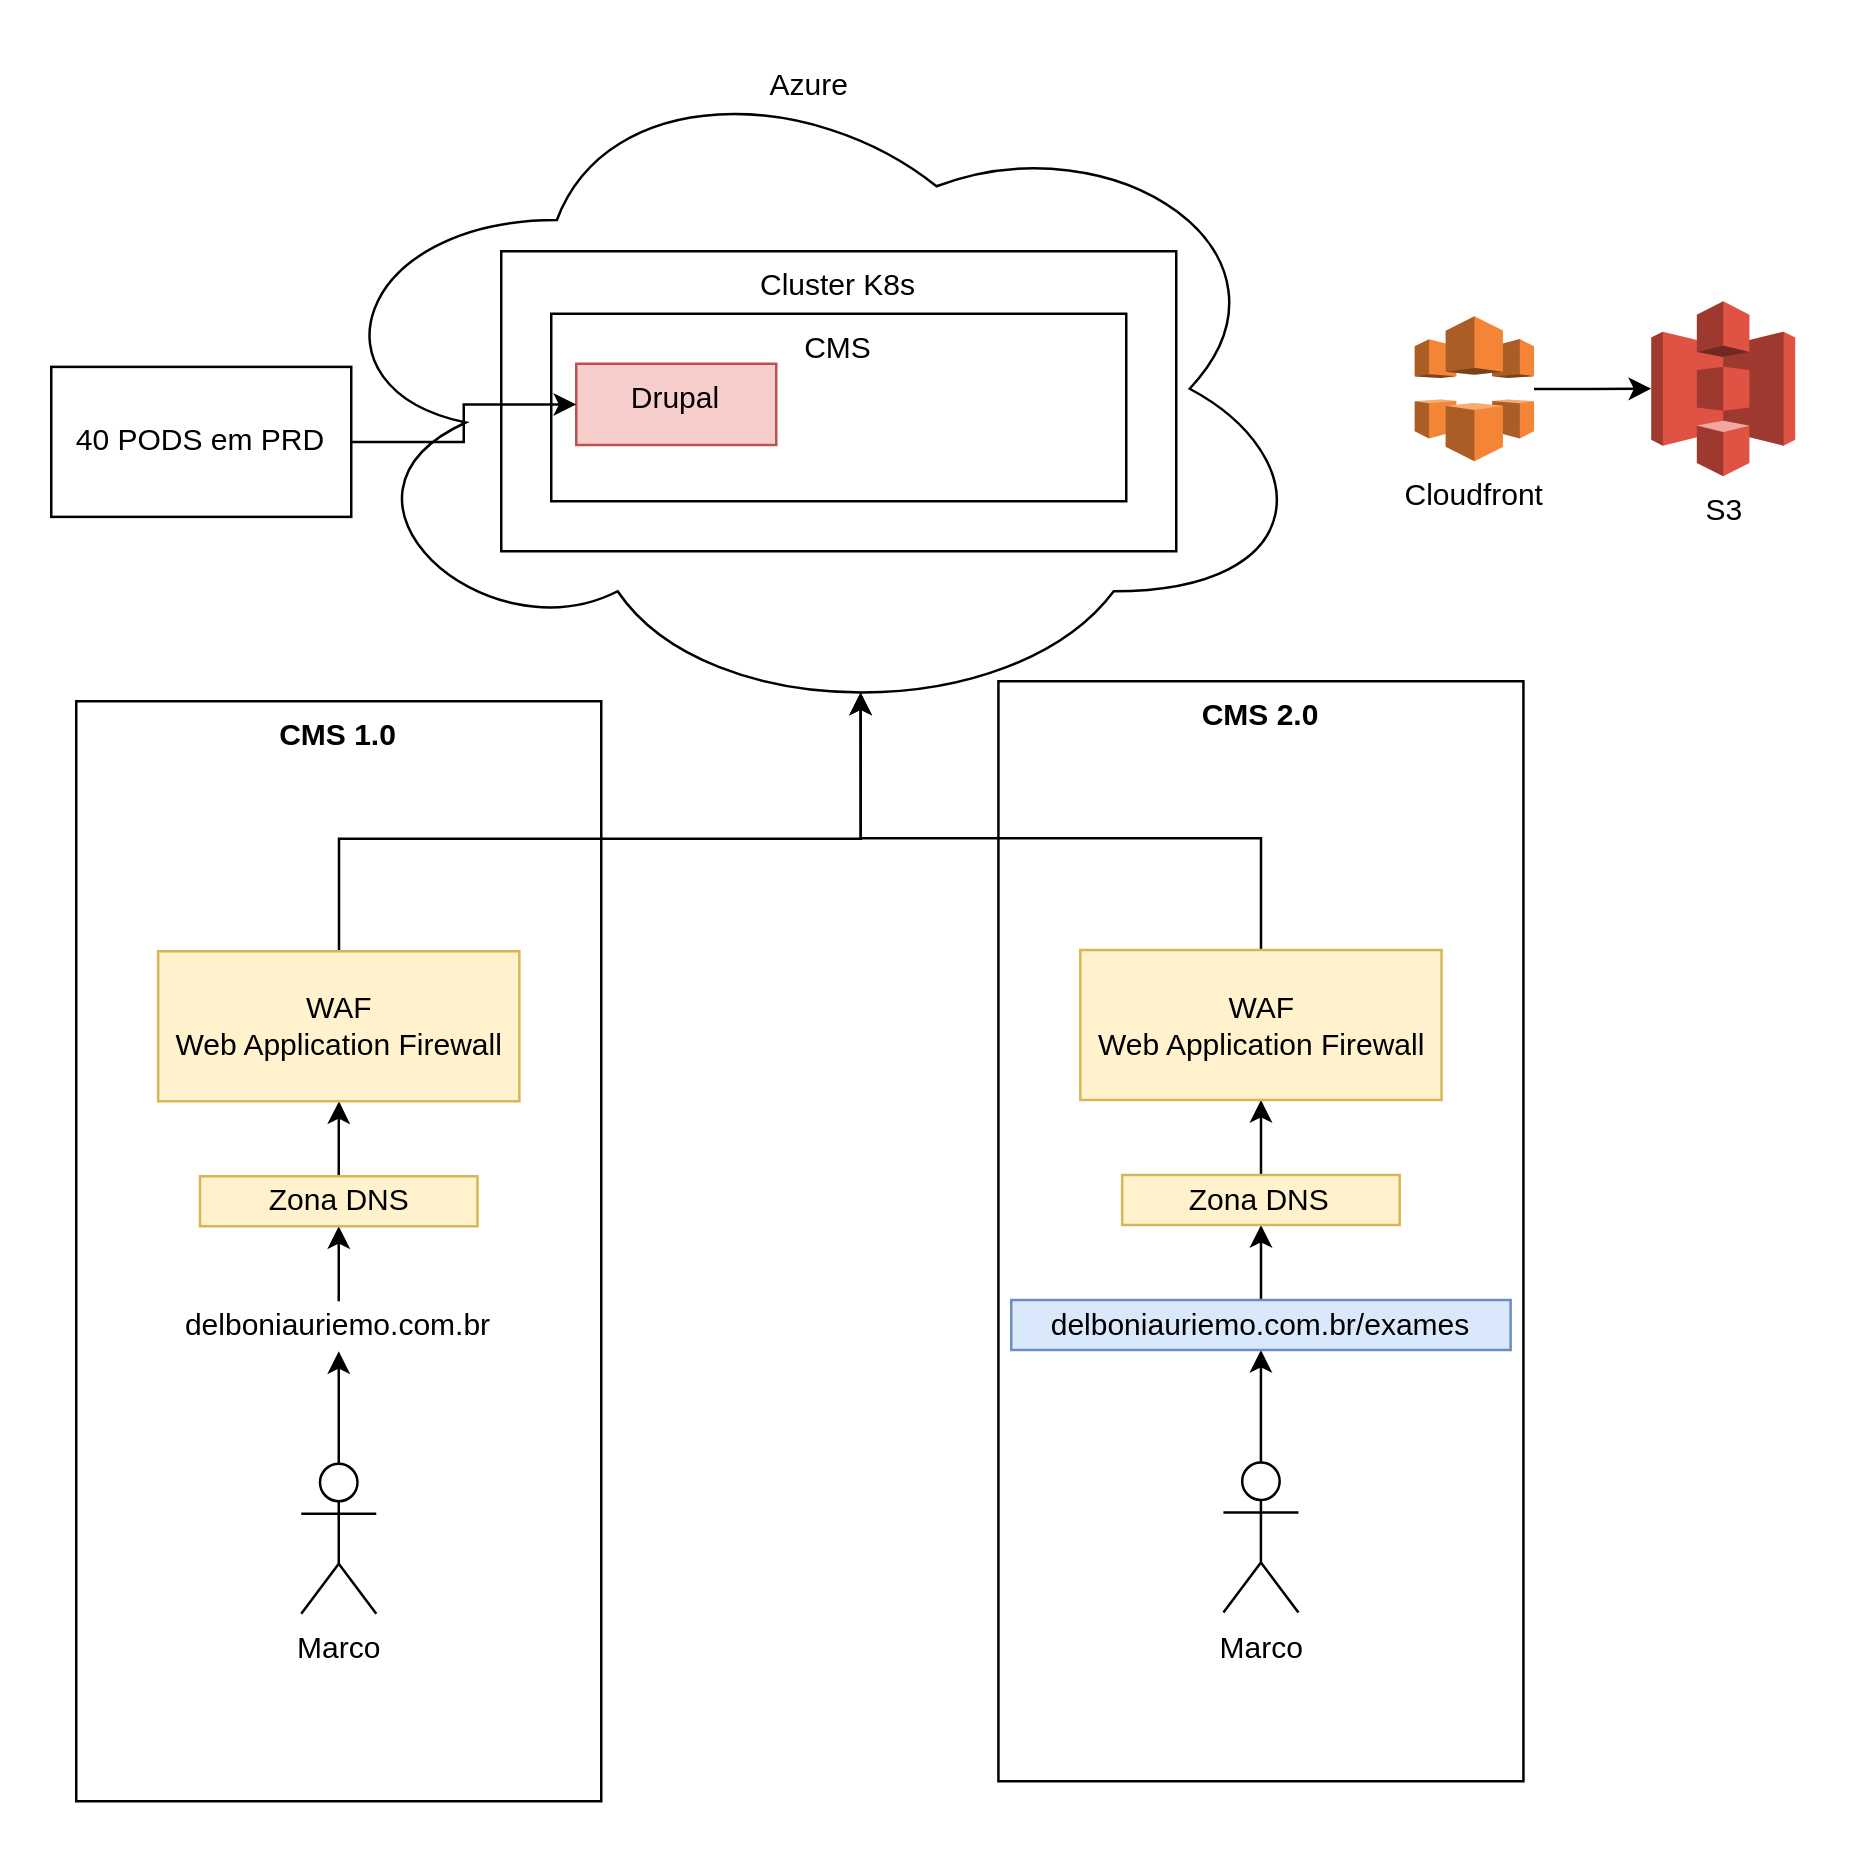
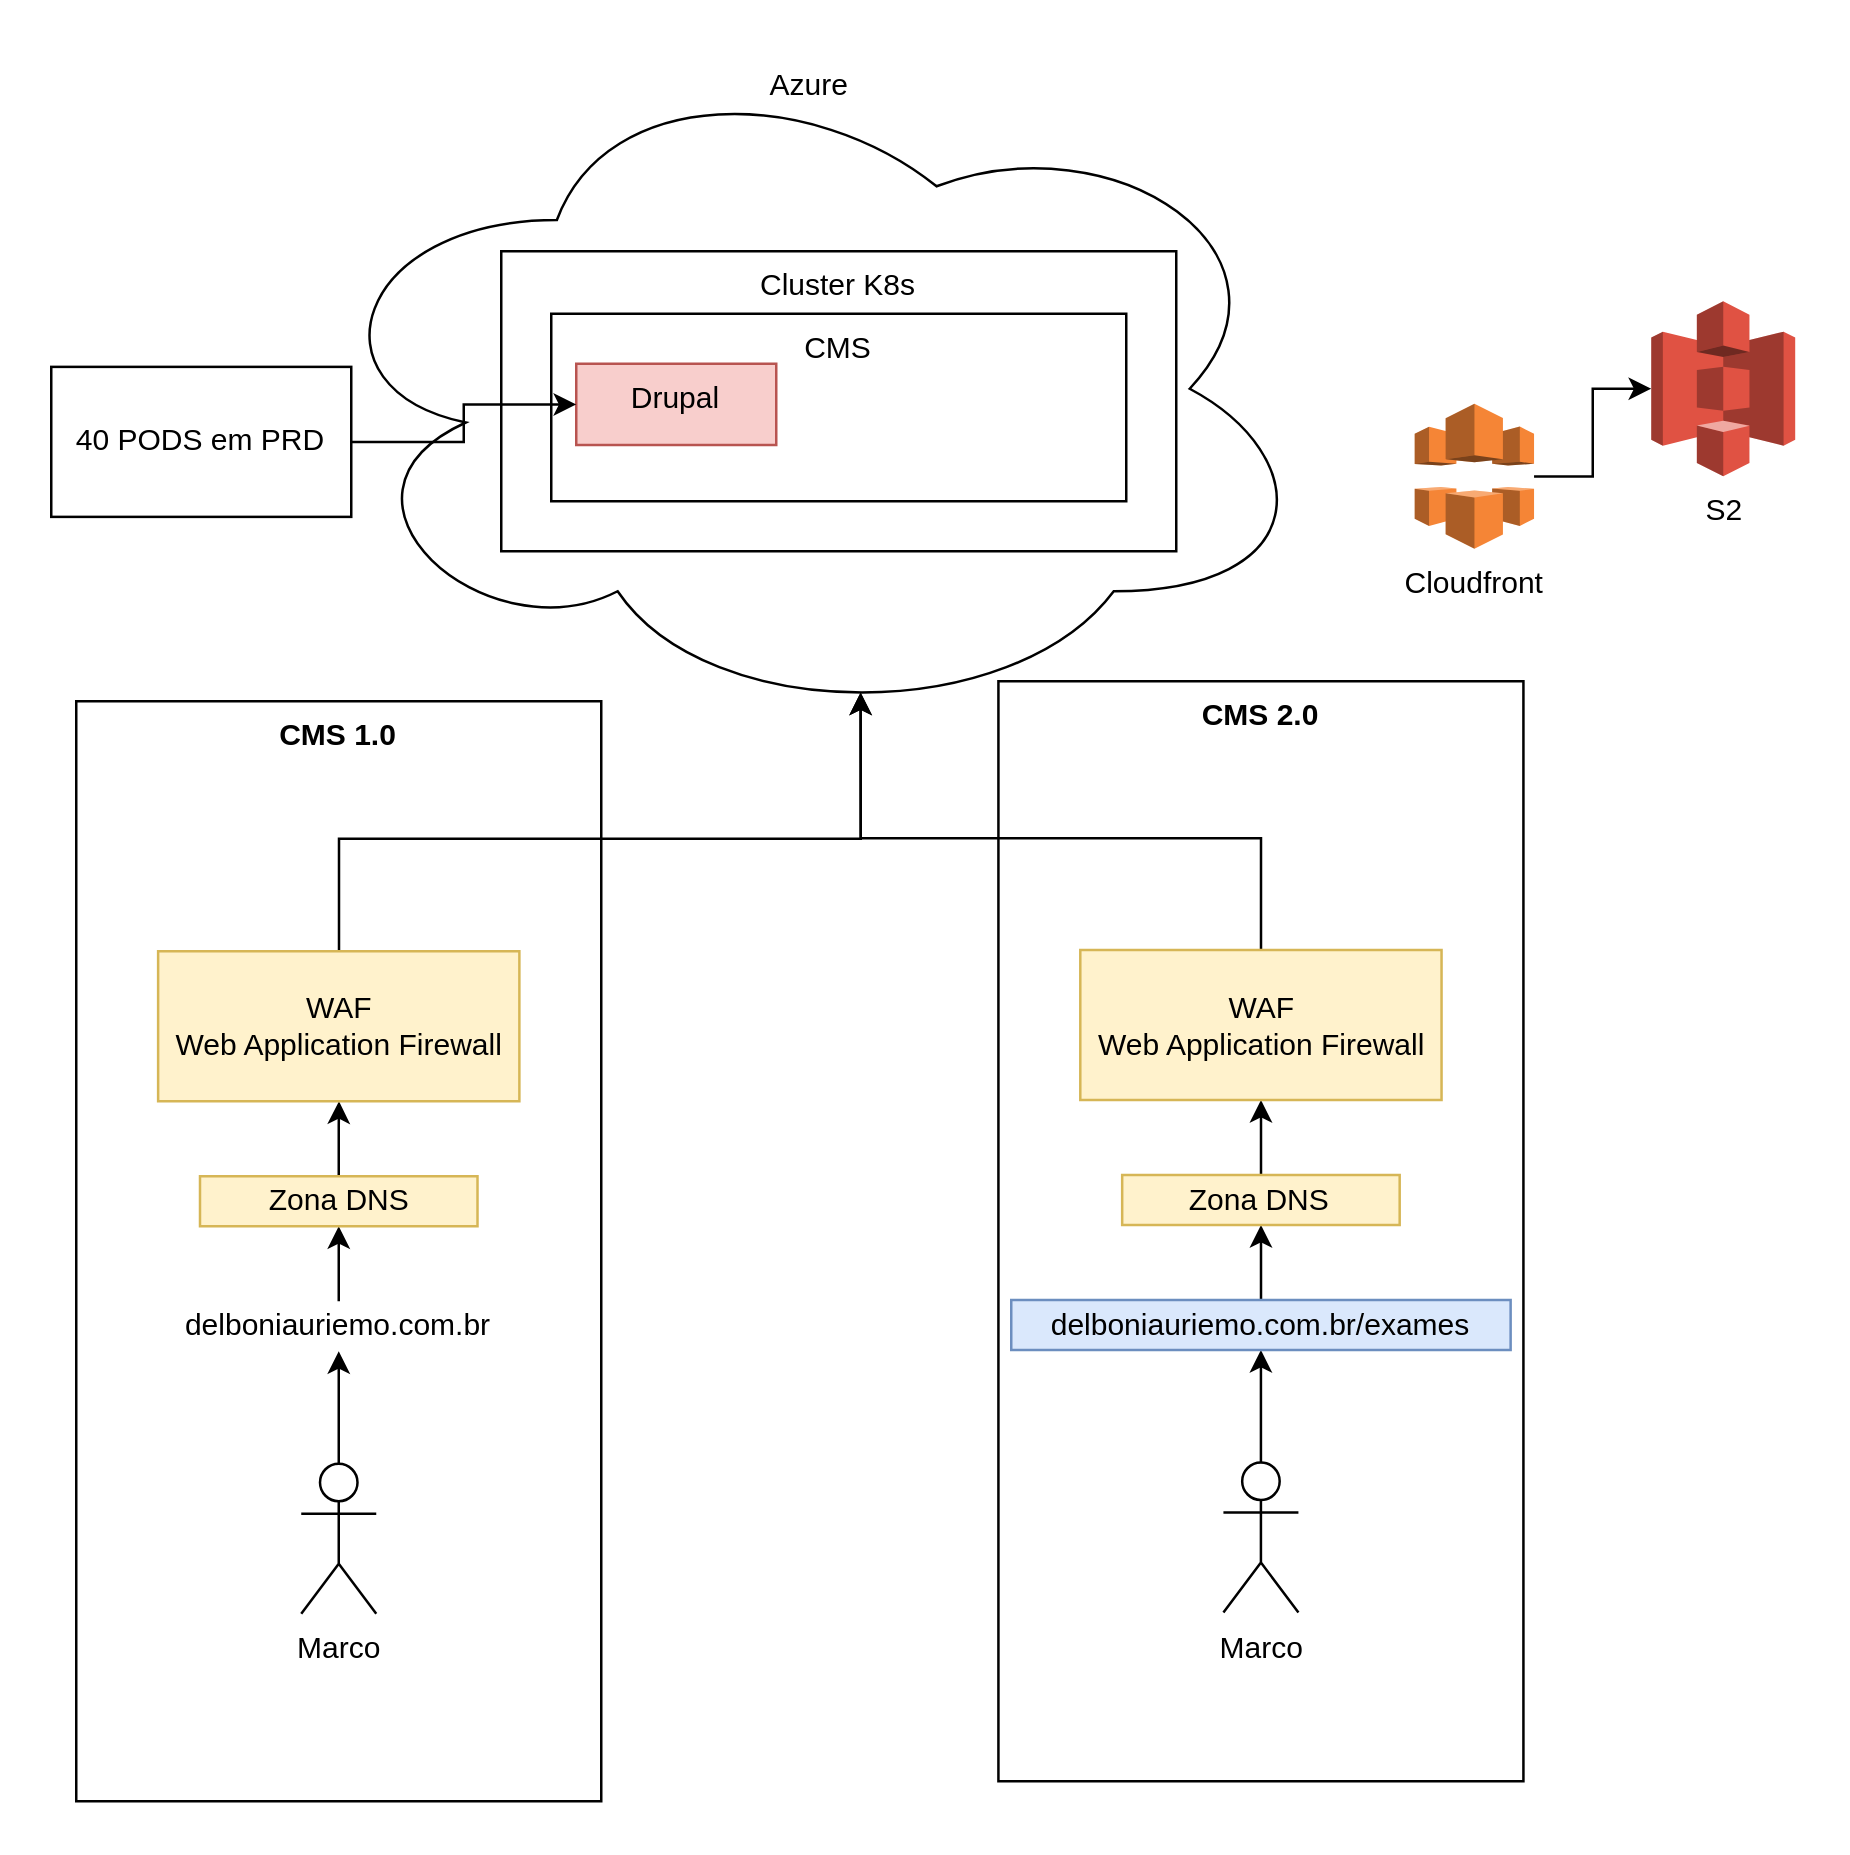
(1474, 389) -> (1474, 476)
(1725, 512) -> (1725, 512)
